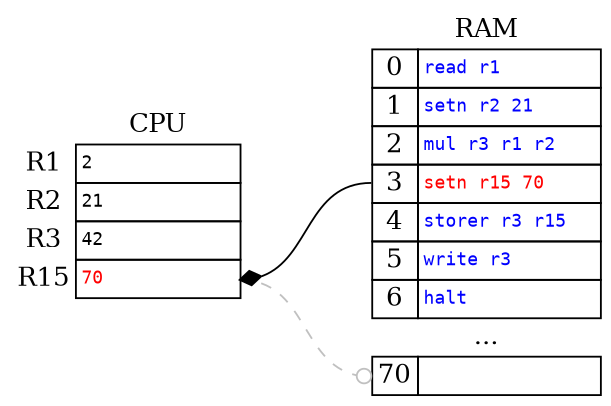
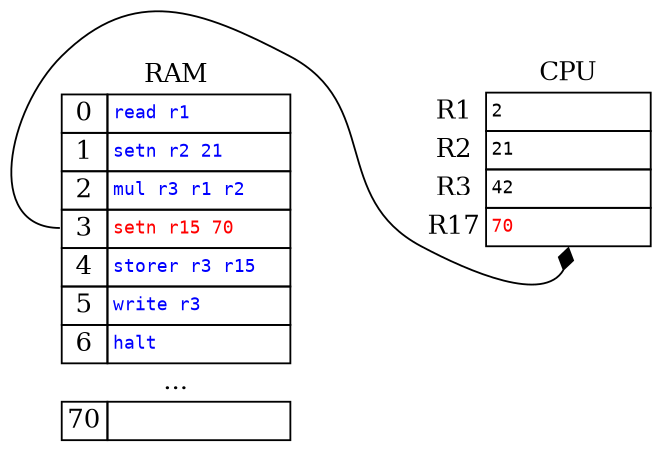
(44, 278) -> (454, 226)
(302, 322) -> none
